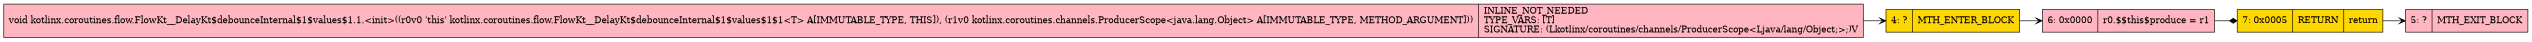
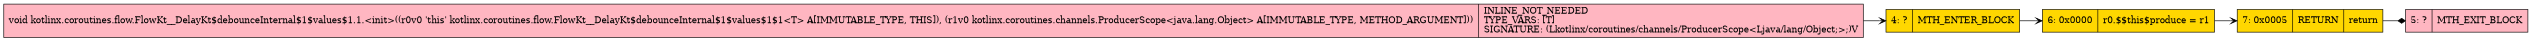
(2128, 21) -> (2128, 21)
(2222, 21) -> (2223, 21)
(2391, 21) -> (2390, 21)
